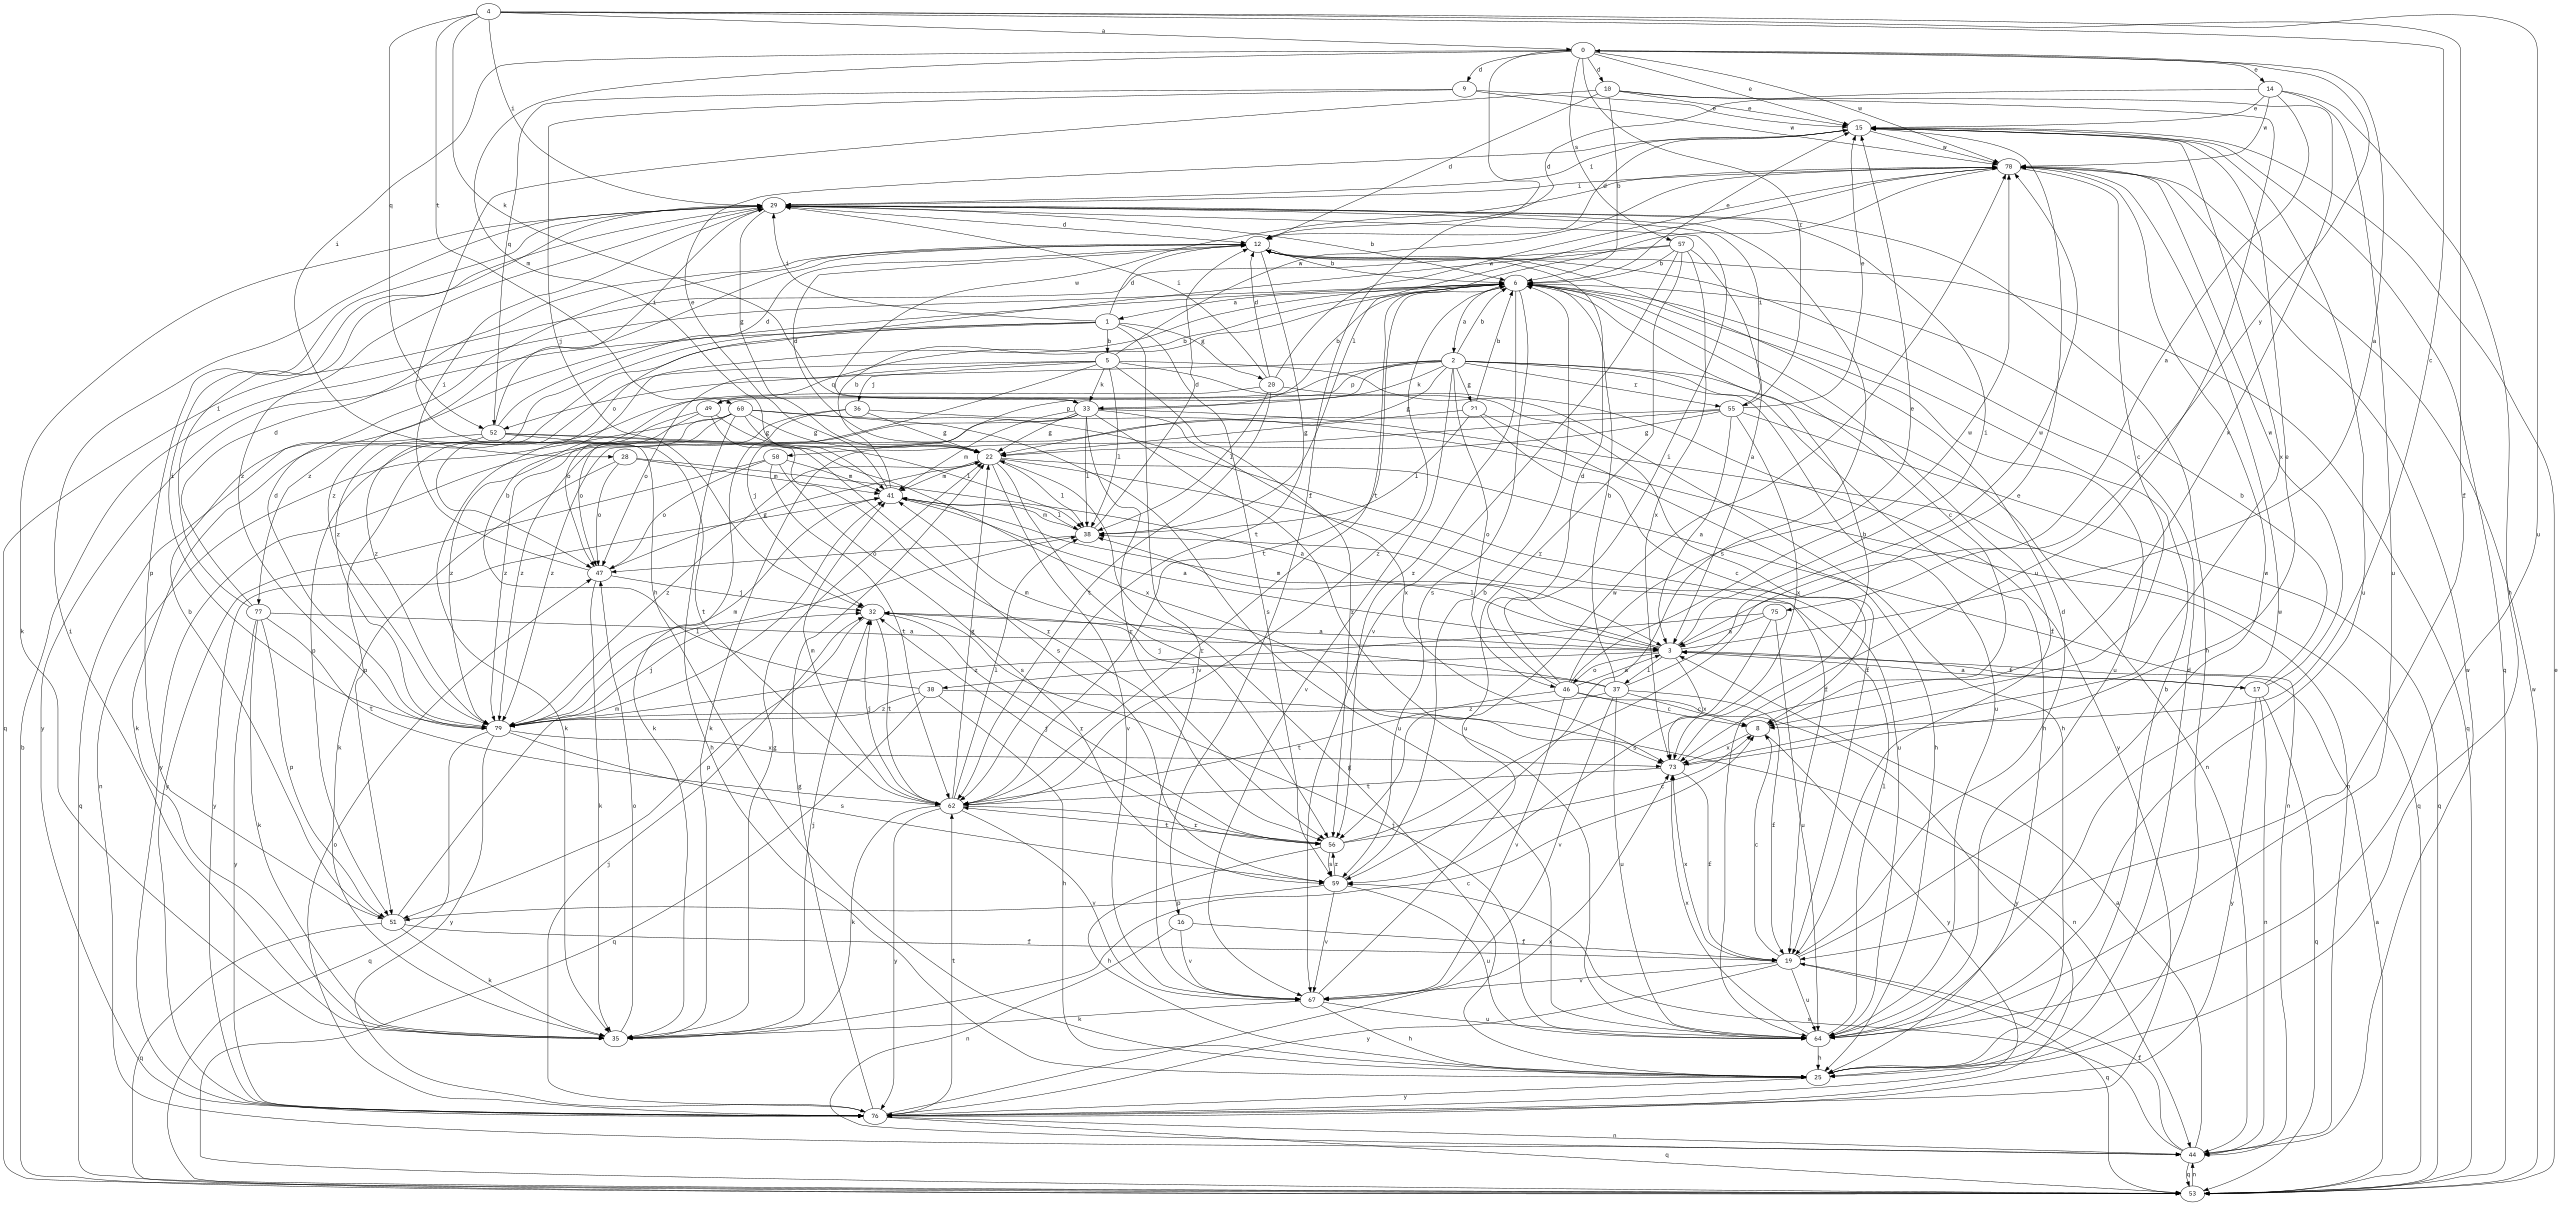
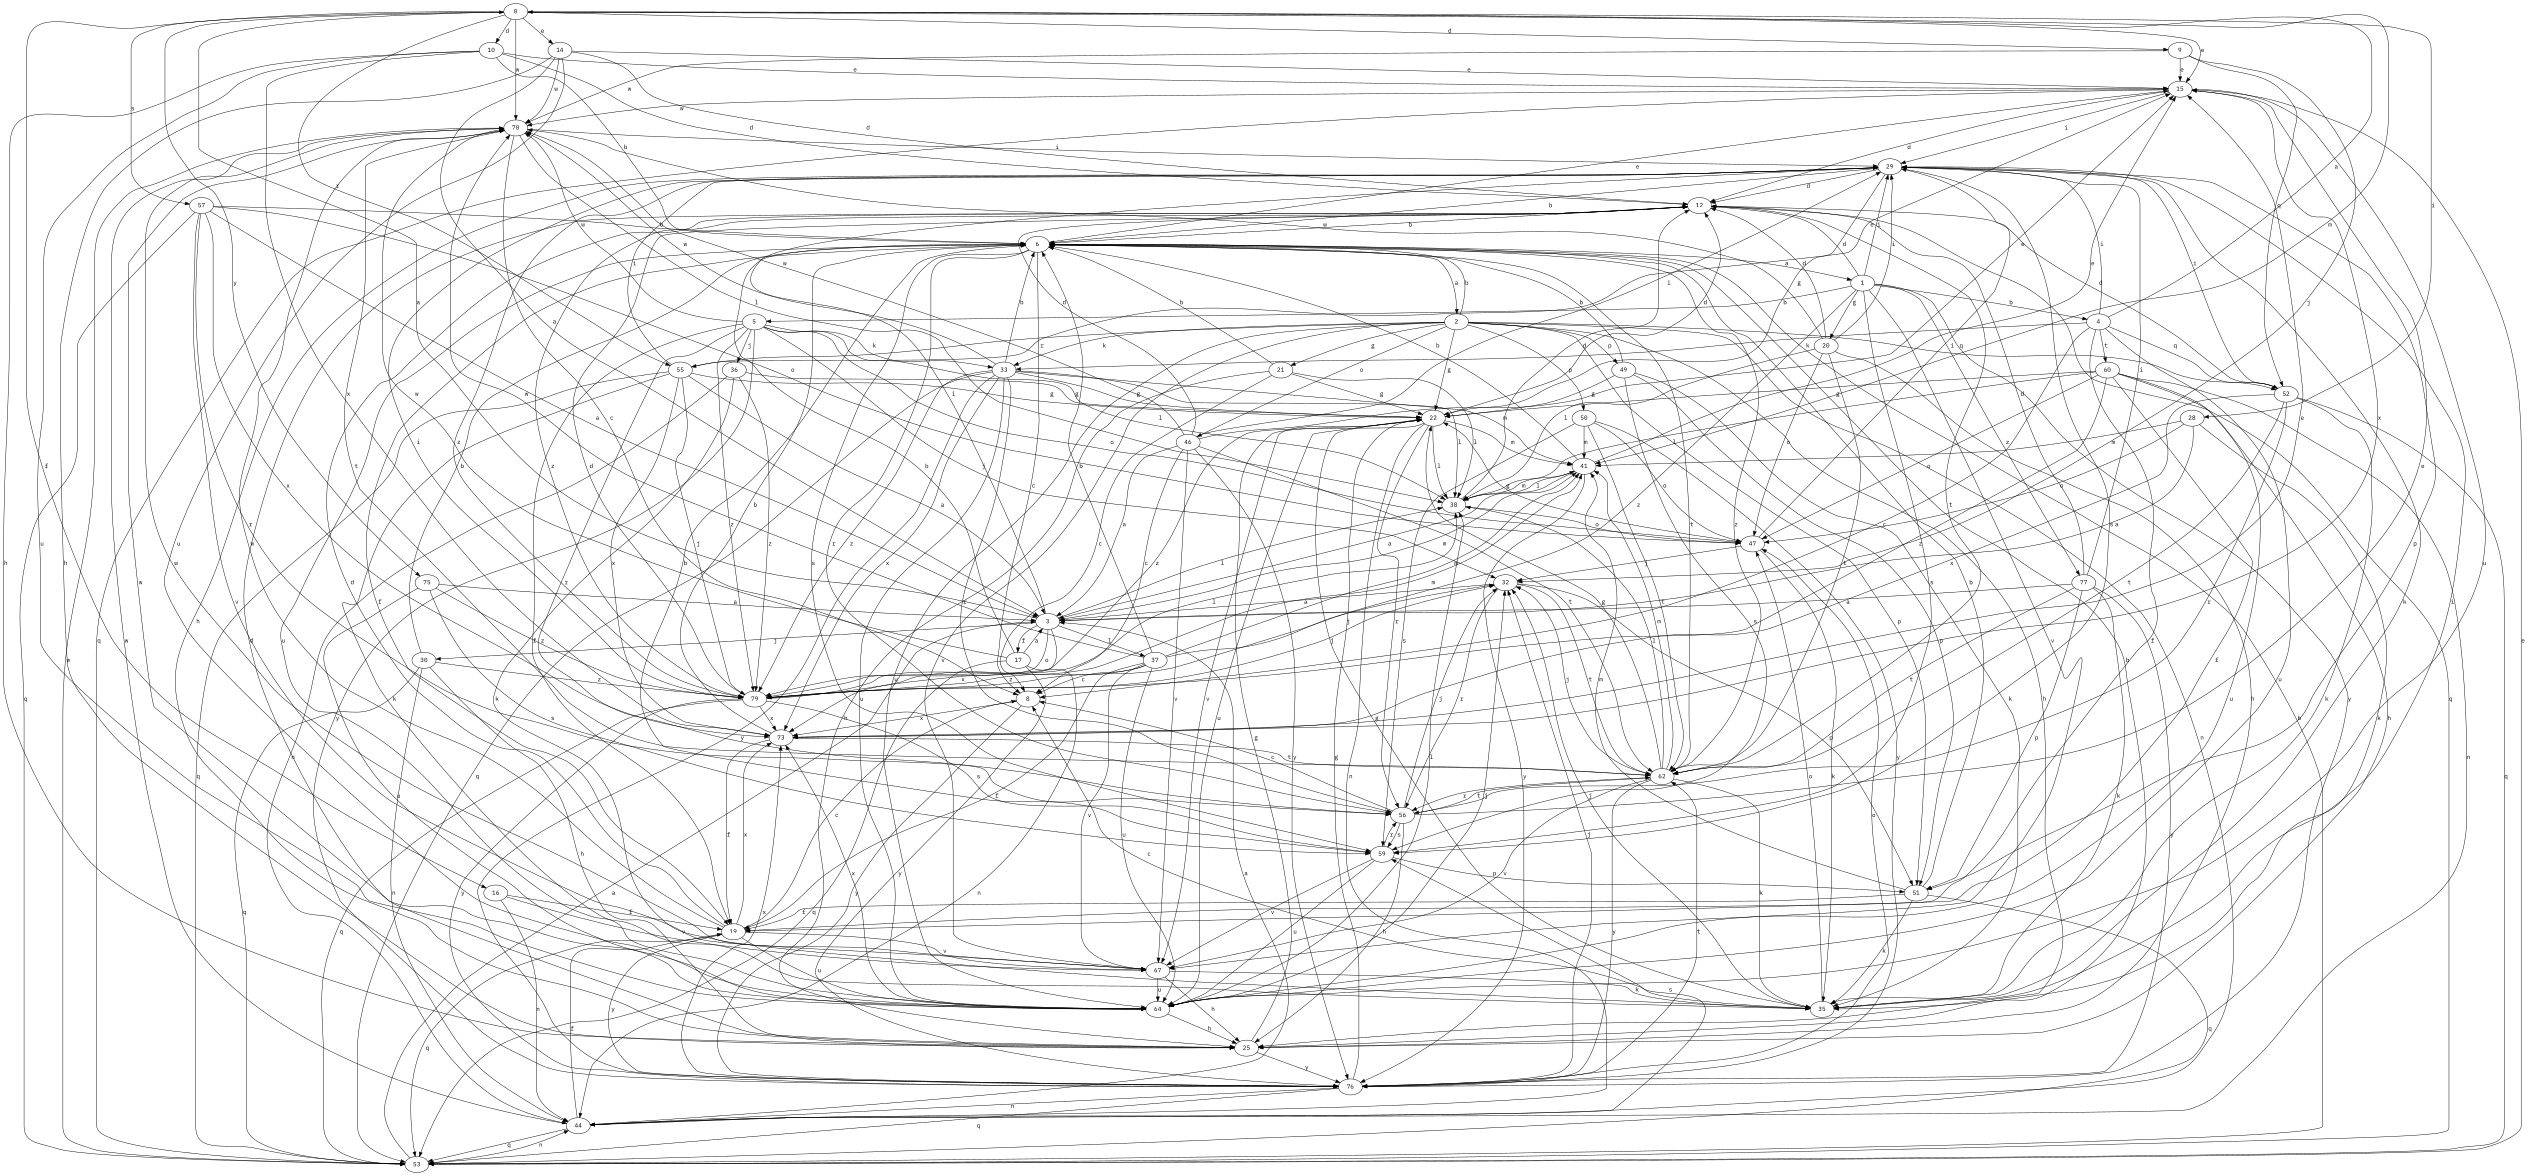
none -> (1979, 300)
(553, 573) -> (698, 544)
(1615, 661) -> (853, 677)
